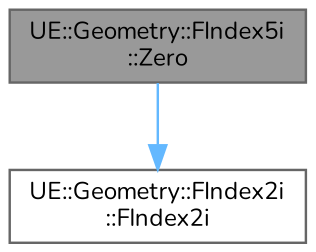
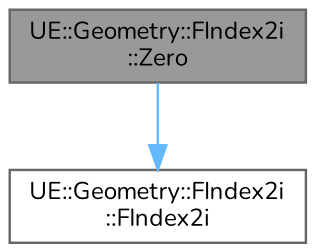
(158, 46) -> (158, 46)
